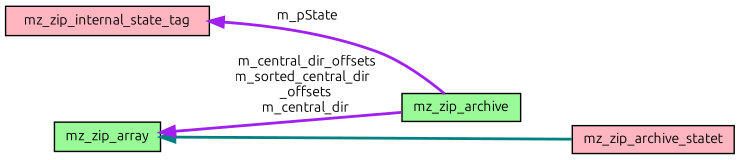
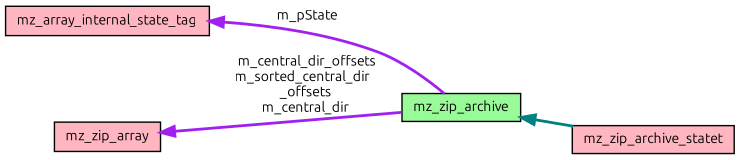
(107, 21) -> (107, 21)
(107, 137) -> (107, 137)
(374, 138) -> (554, 123)
